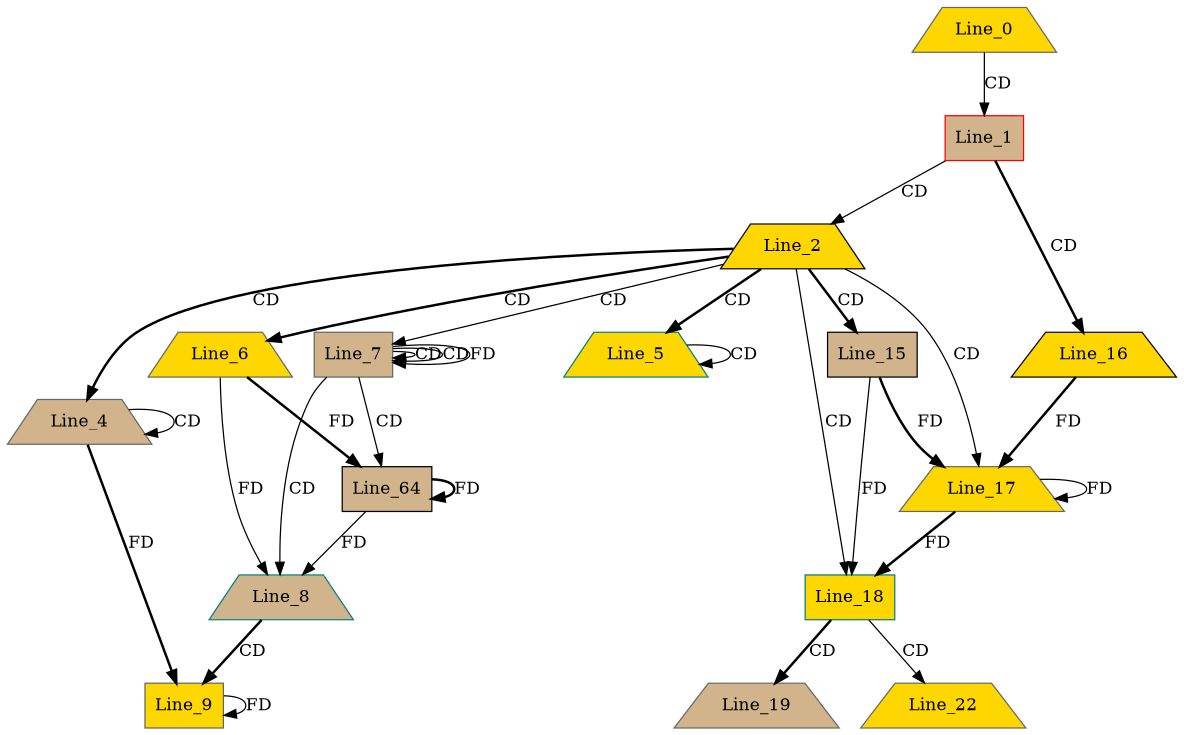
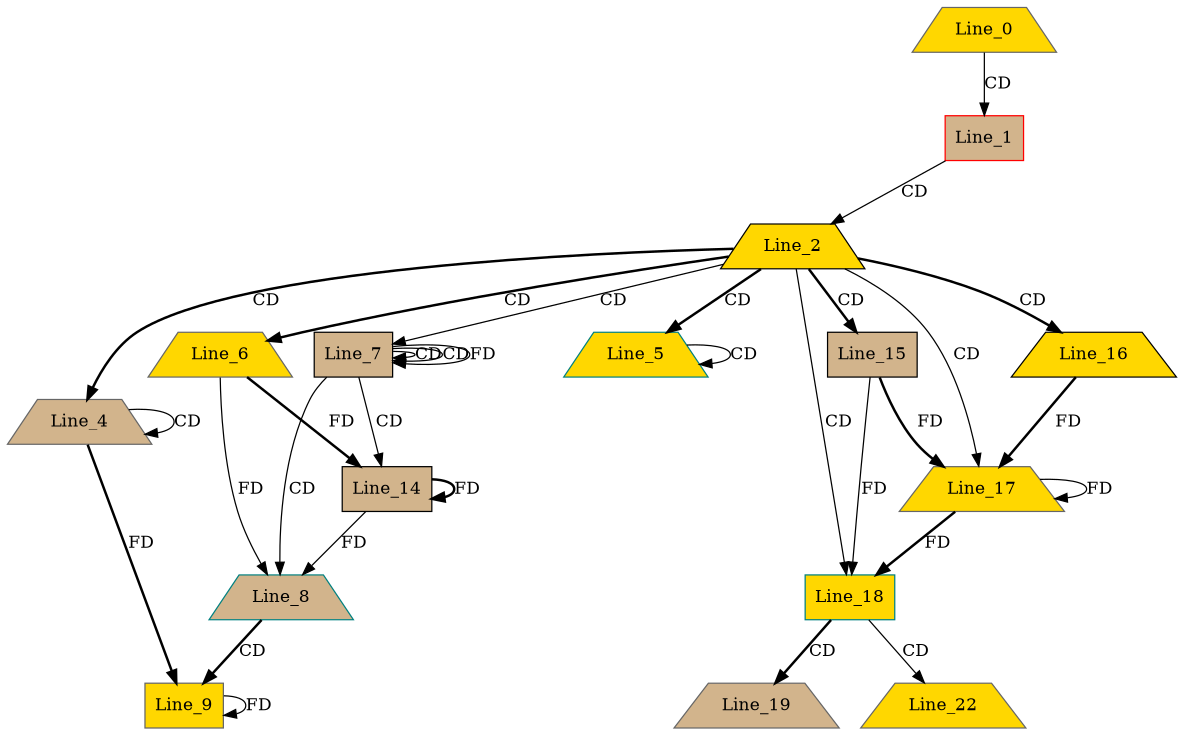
(1036, 241) -> (957, 283)
(353, 355) -> (353, 355)
(387, 489) -> (387, 489)
